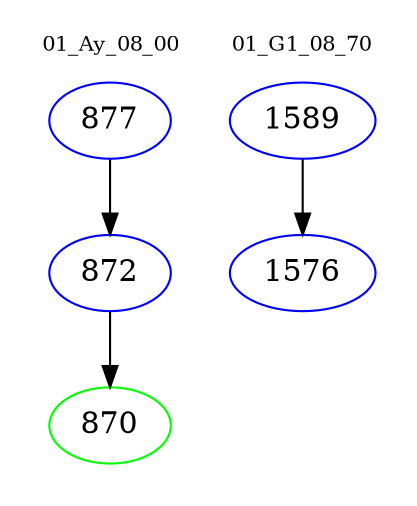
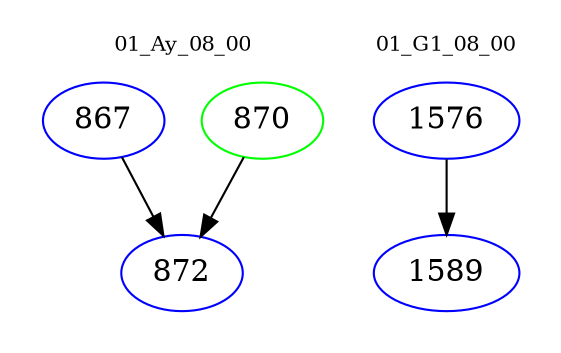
(303, 46) -> (447, 46)
(110, 121) -> (104, 121)
(303, 186) -> (447, 186)
(110, 339) -> (227, 187)
